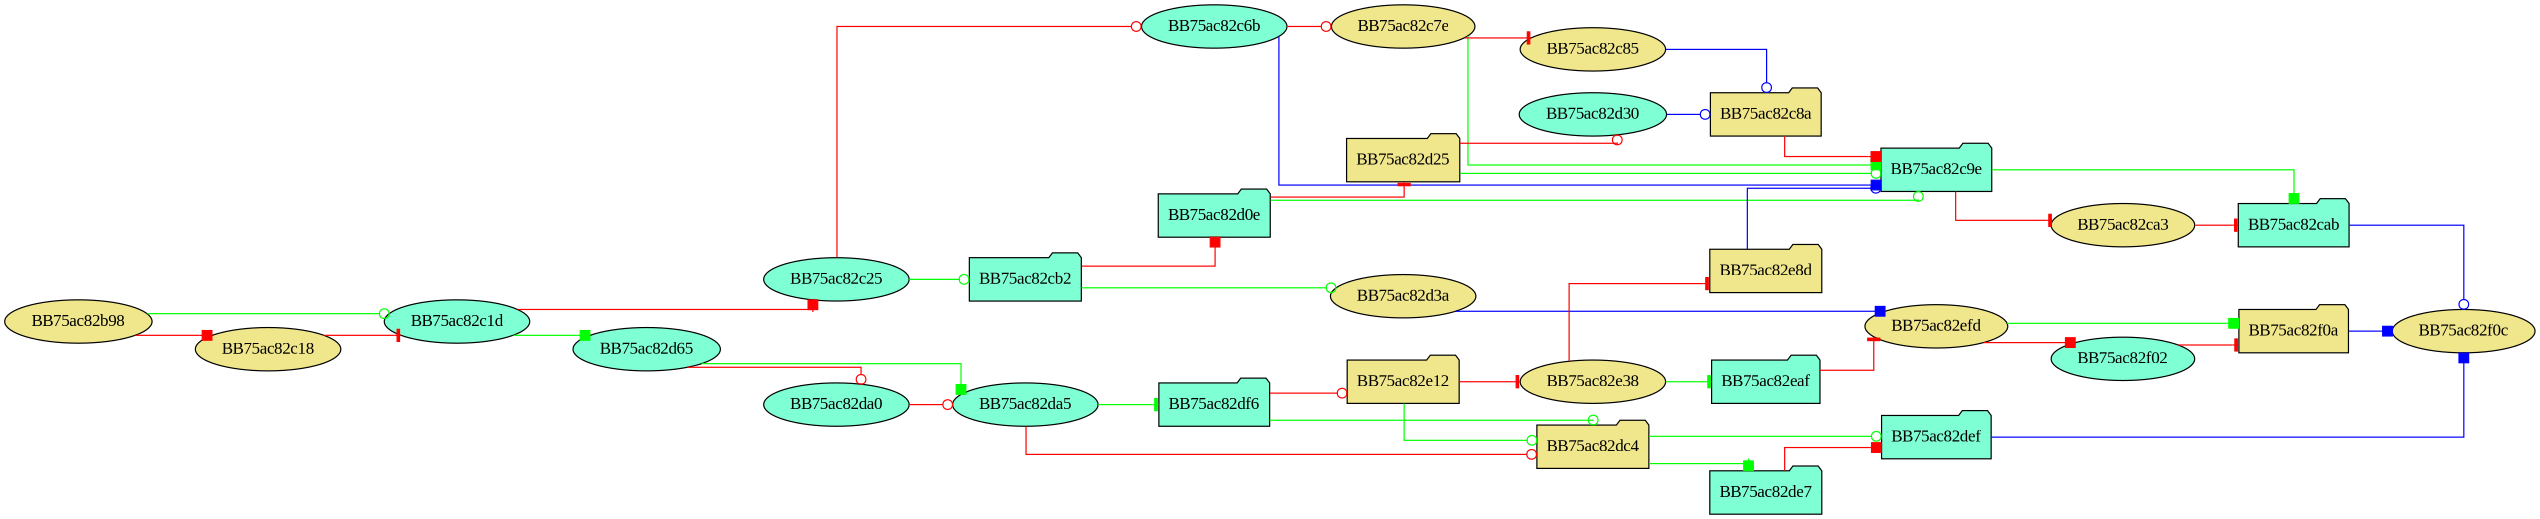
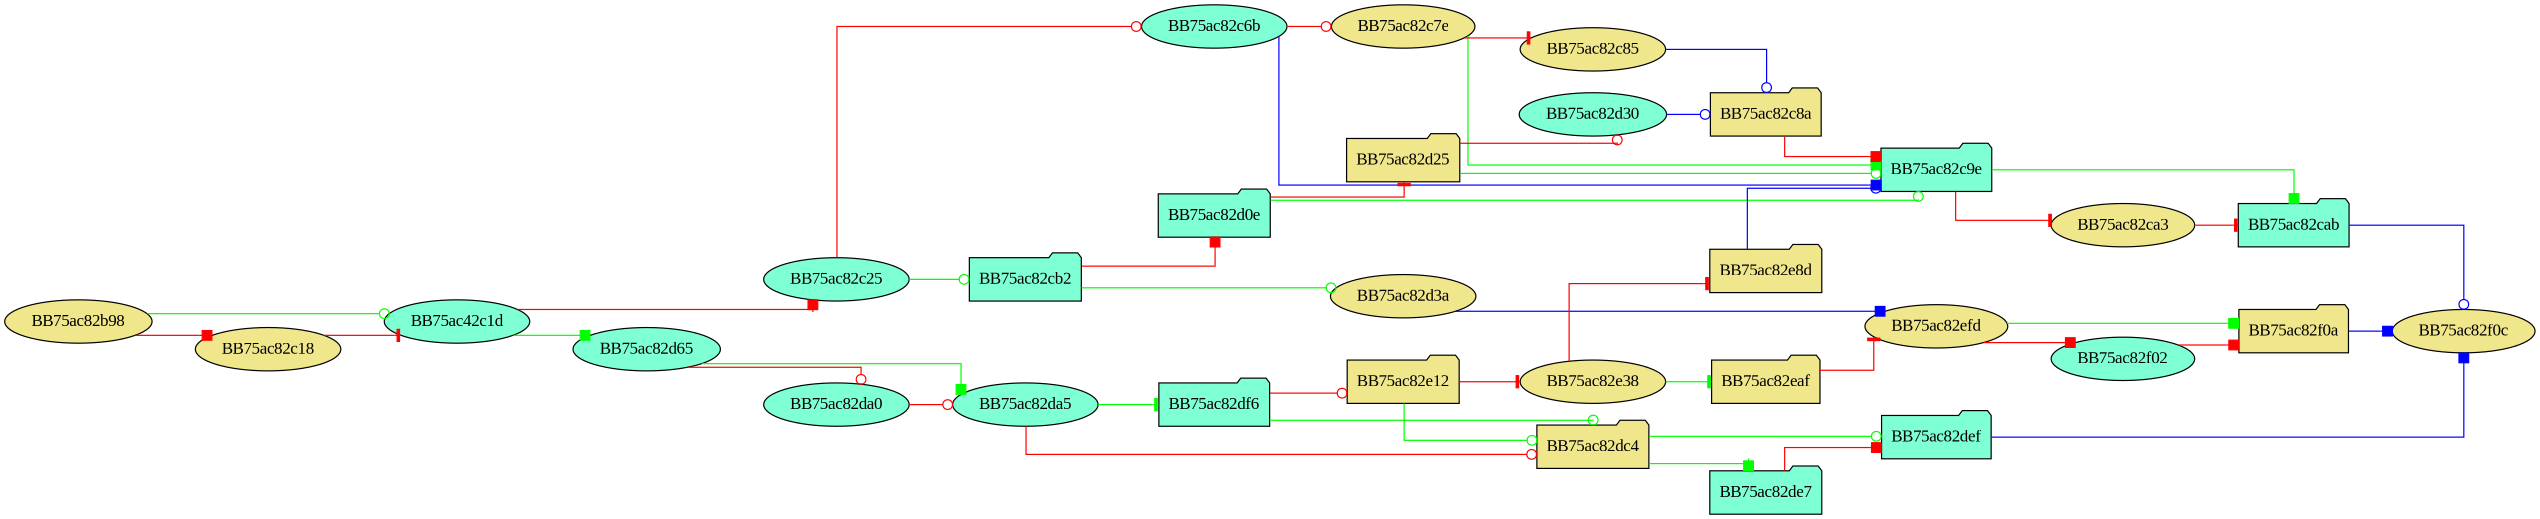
(457, 322) -> (457, 322)
(2205, 345) -> (2202, 345)
(1766, 382) -> (1766, 382)
